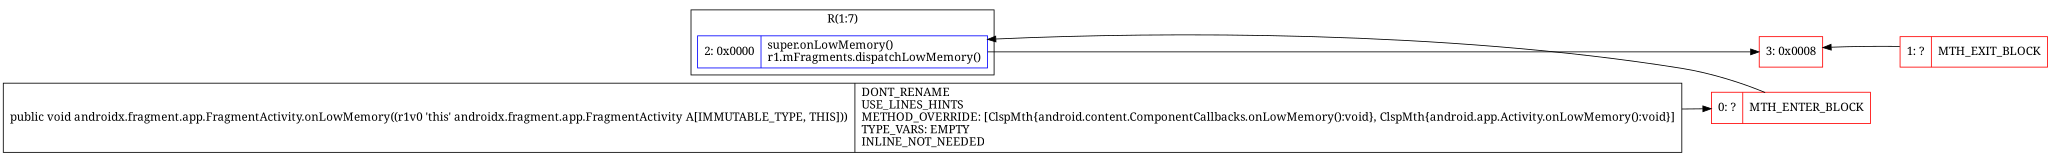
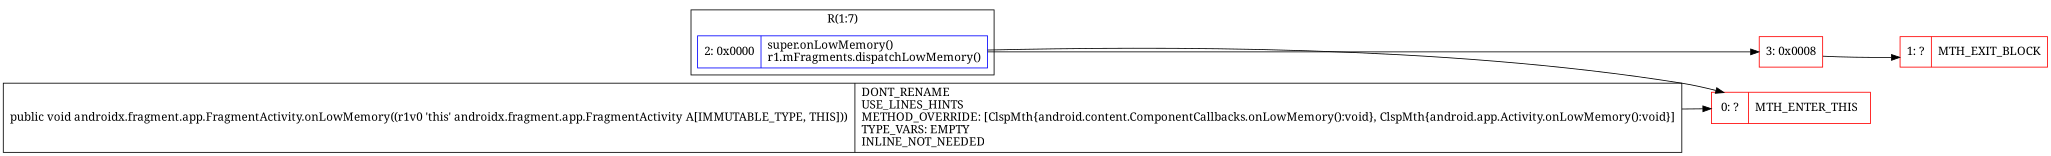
(1383, 40) -> (1444, 58)
(1865, 46) -> (1857, 57)
(1807, 107) -> (1807, 107)
